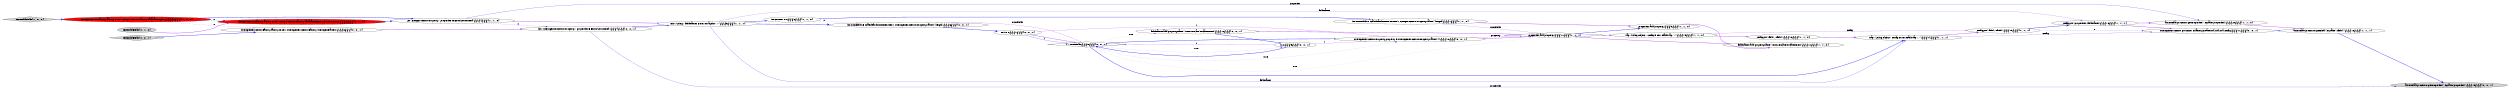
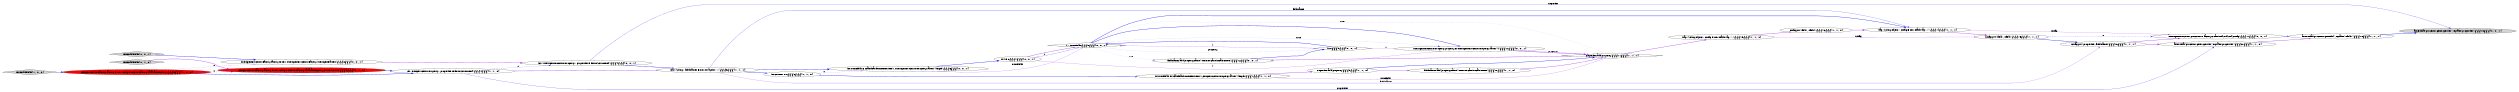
(137, 30) -> (137, 62)
(1607, 31) -> (1479, 63)
(1295, 45) -> (1342, 48)
(1196, 49) -> (1213, 50)
